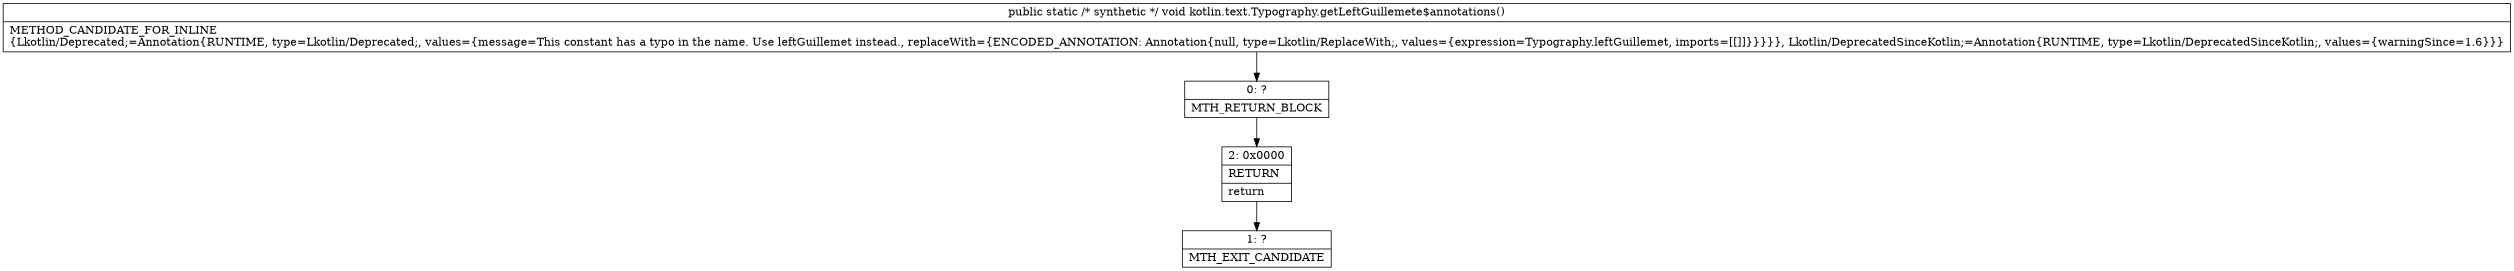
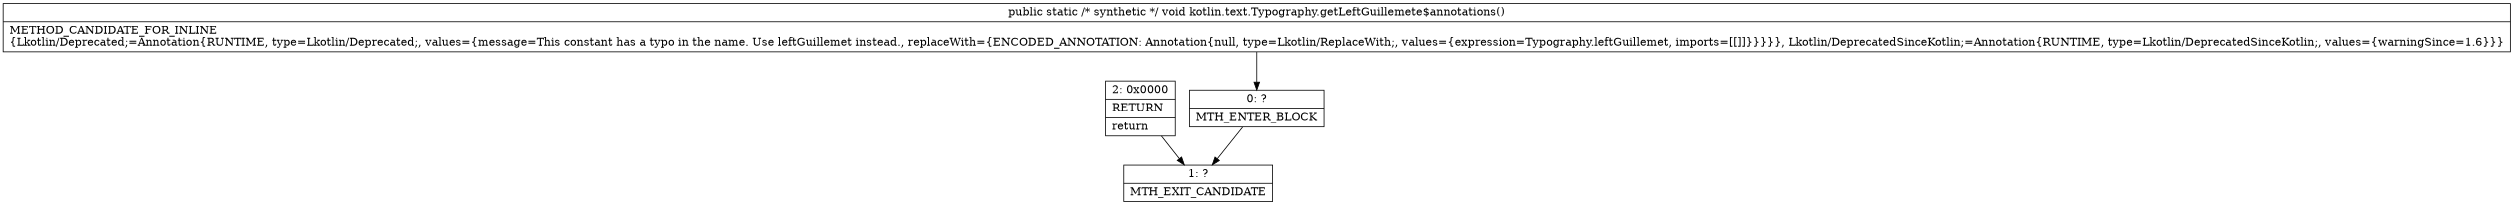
(1257, 108) -> (1257, 117)
(1257, 128) -> (1230, 143)
